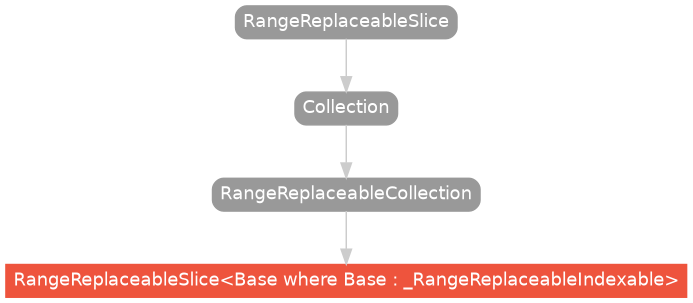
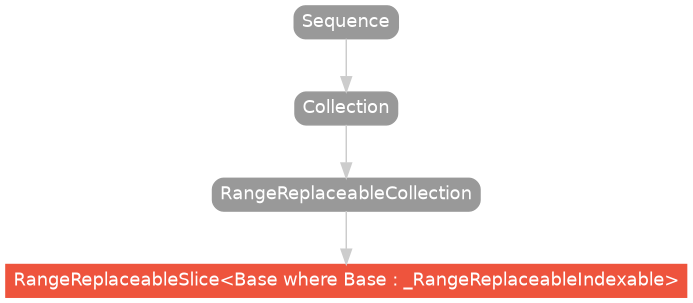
(346, 22) -> (346, 22)
